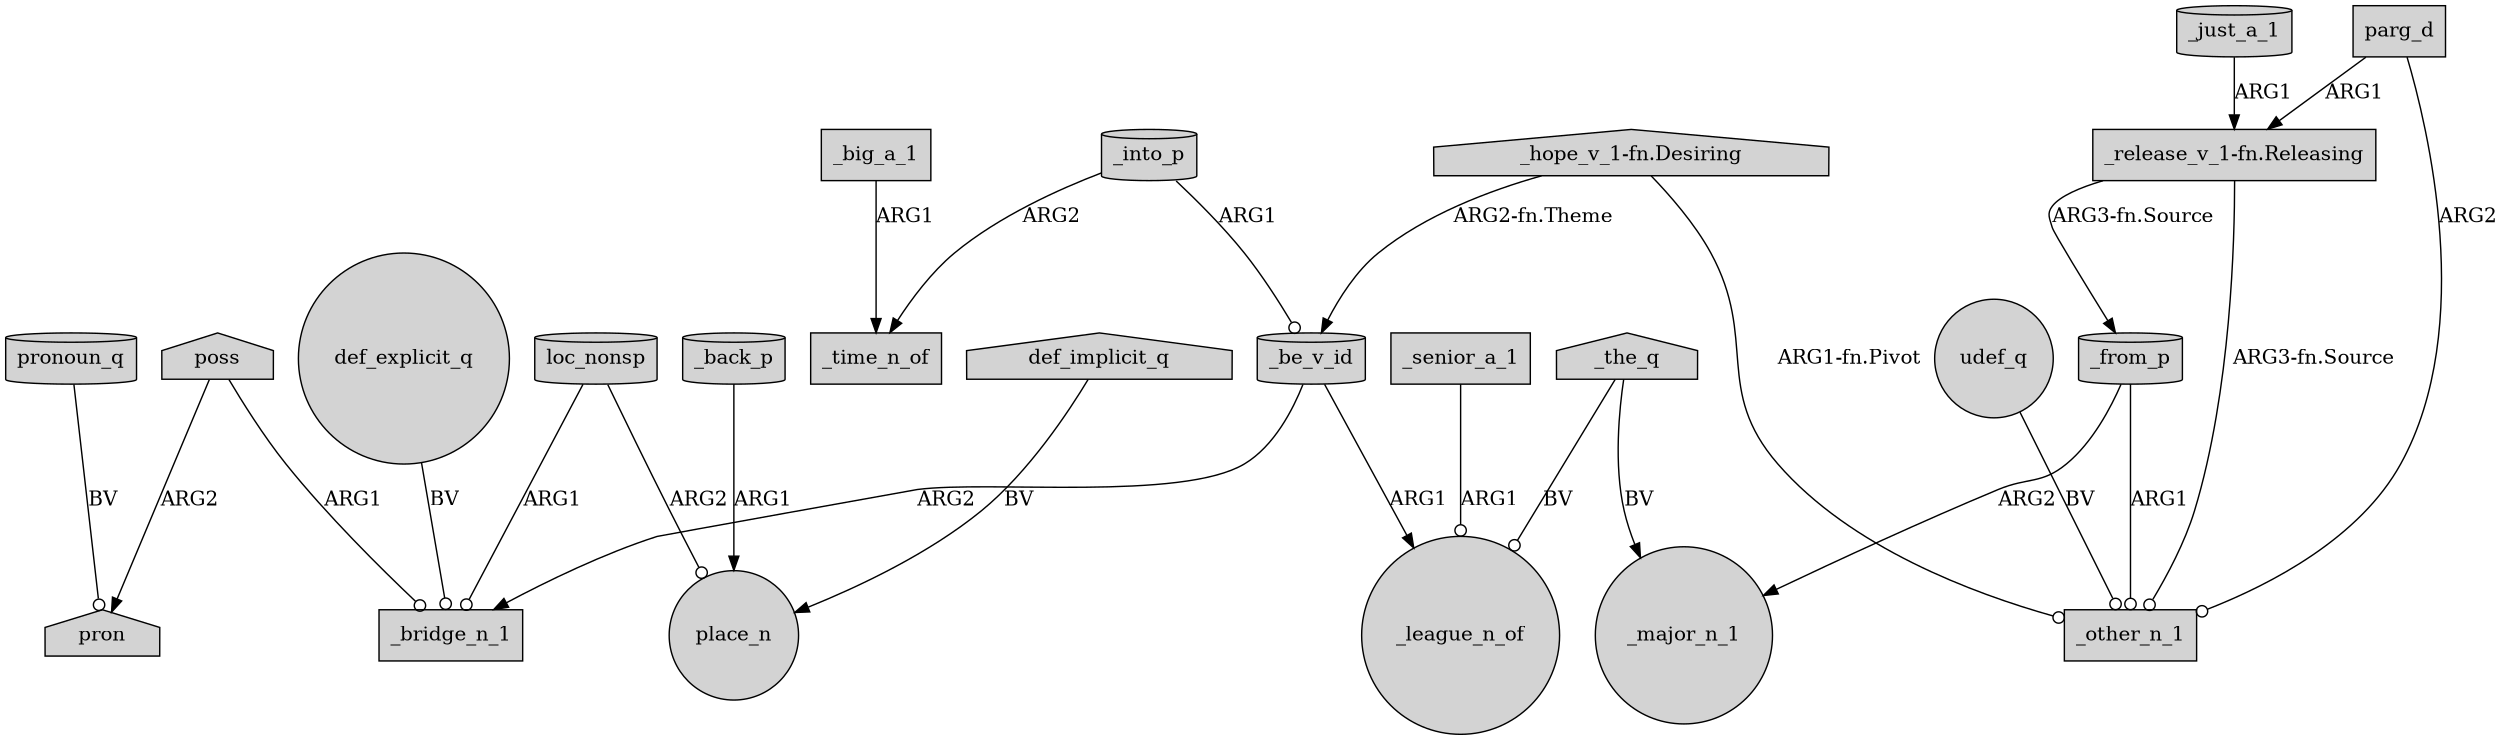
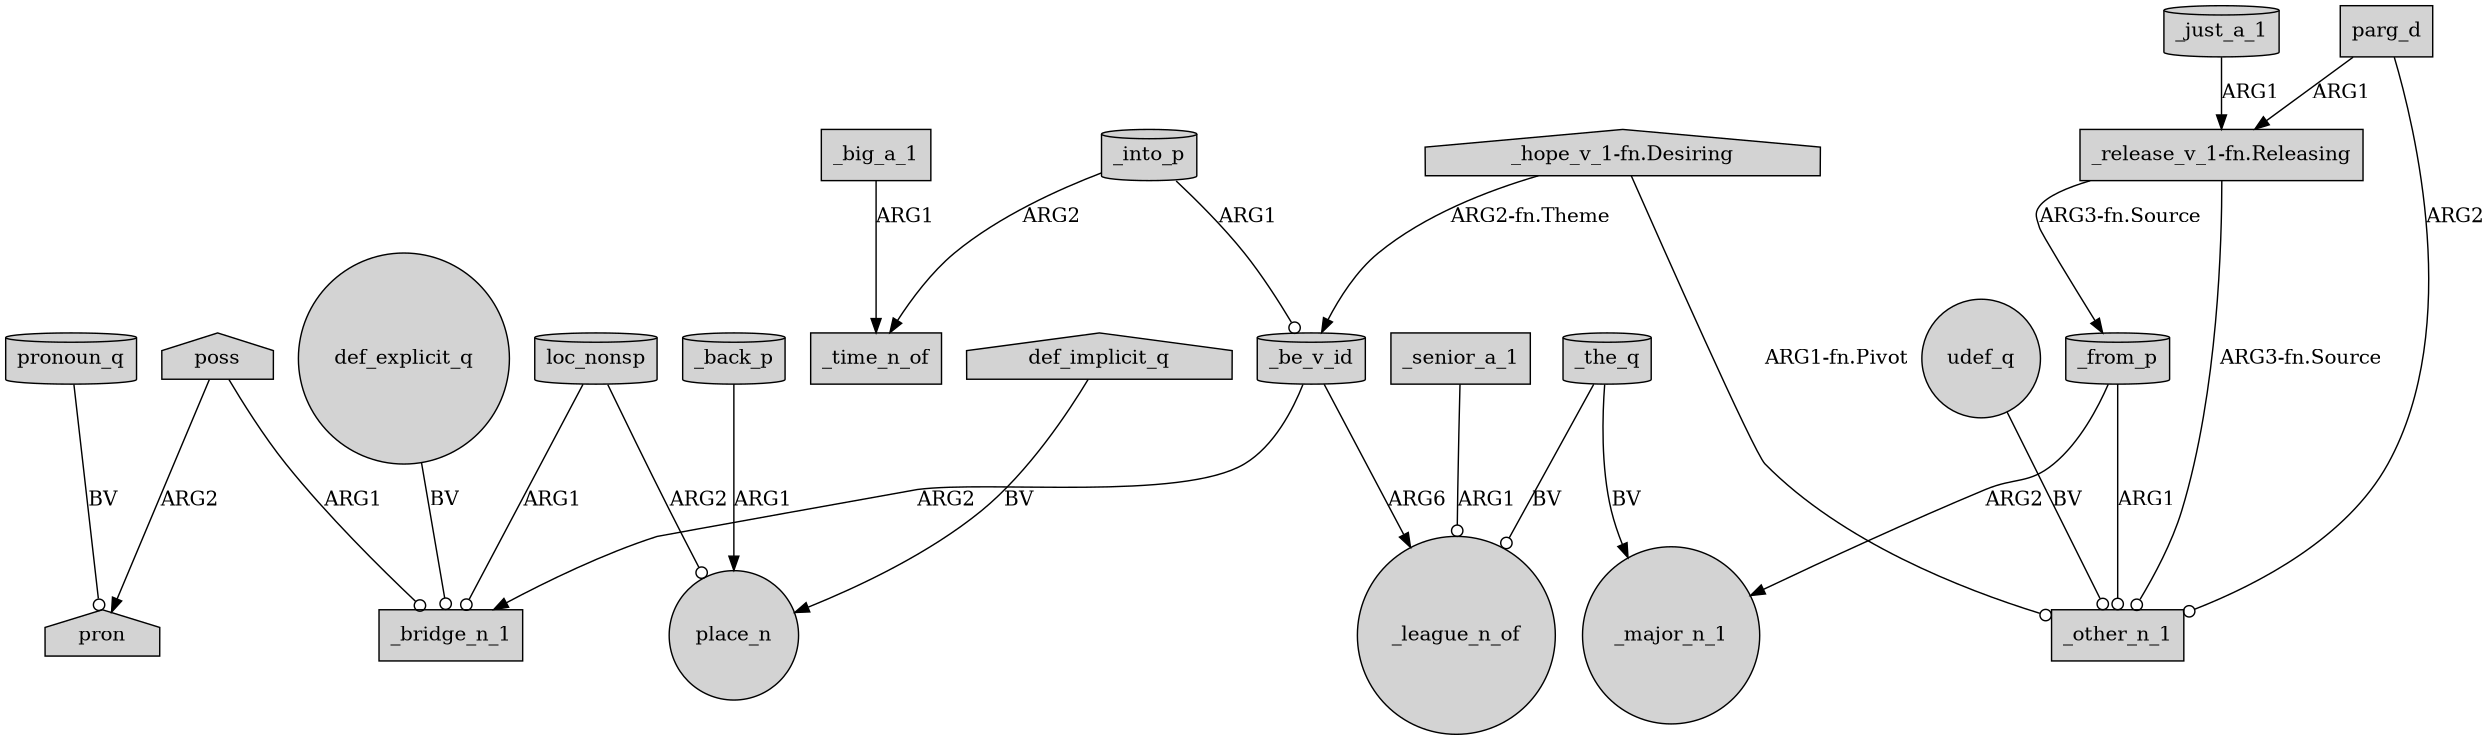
(1627, 359) -> (1607, 359)
(1419, 500) -> (1417, 500)
